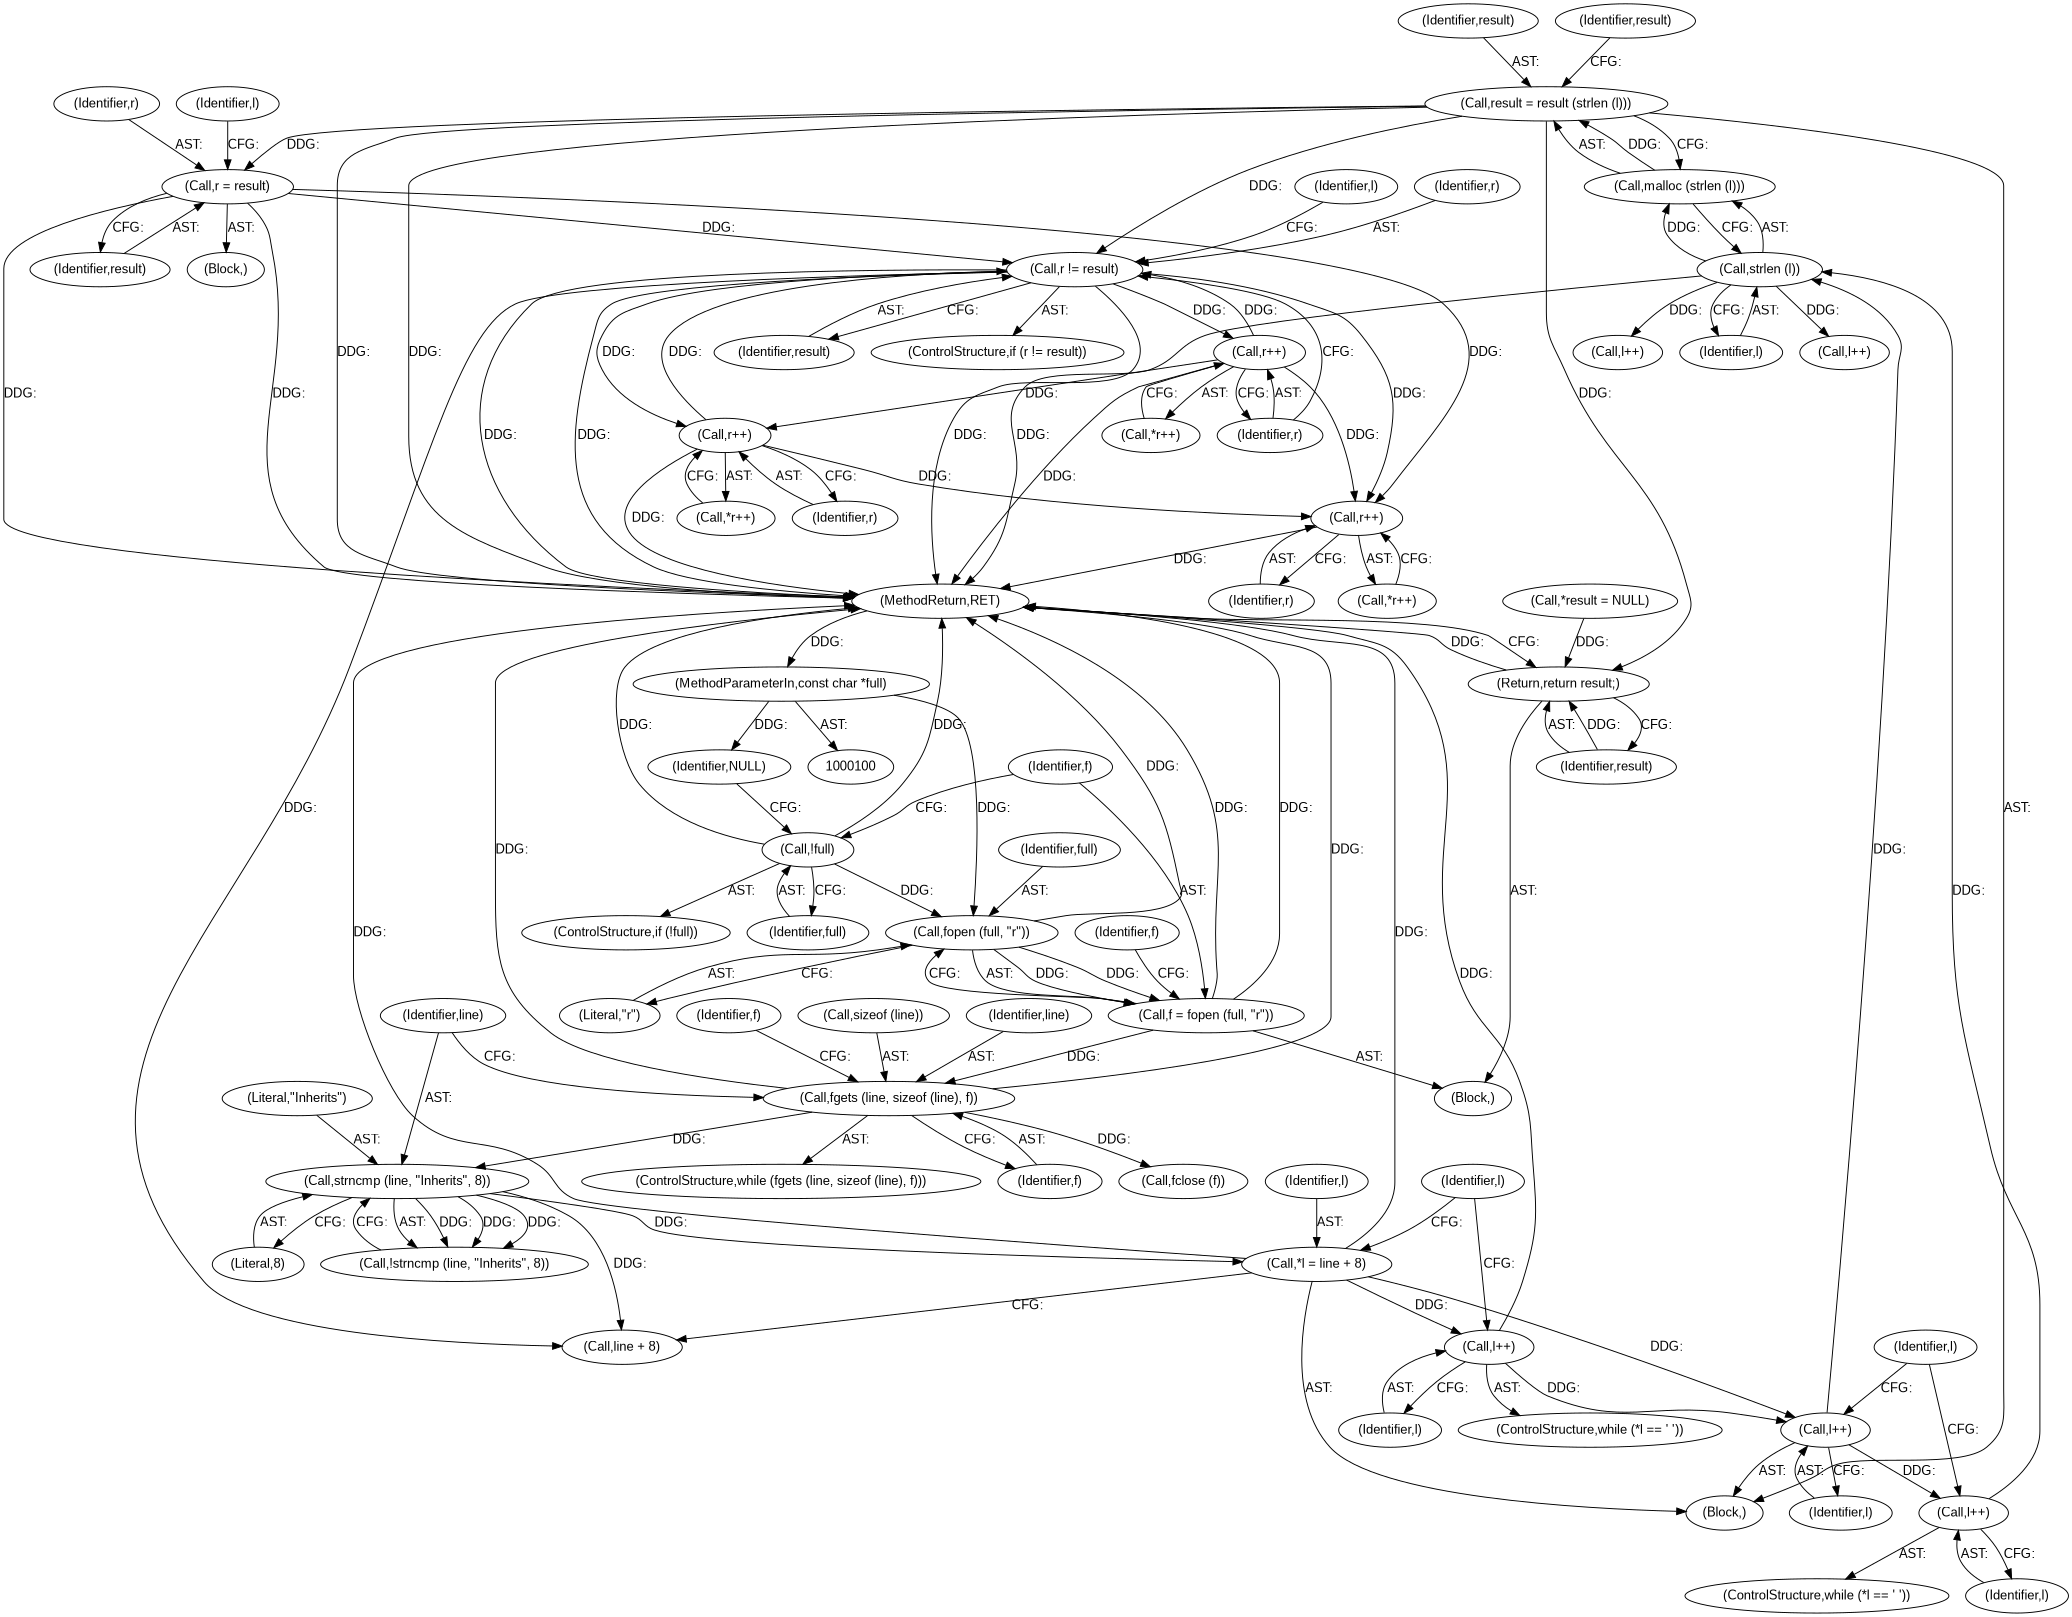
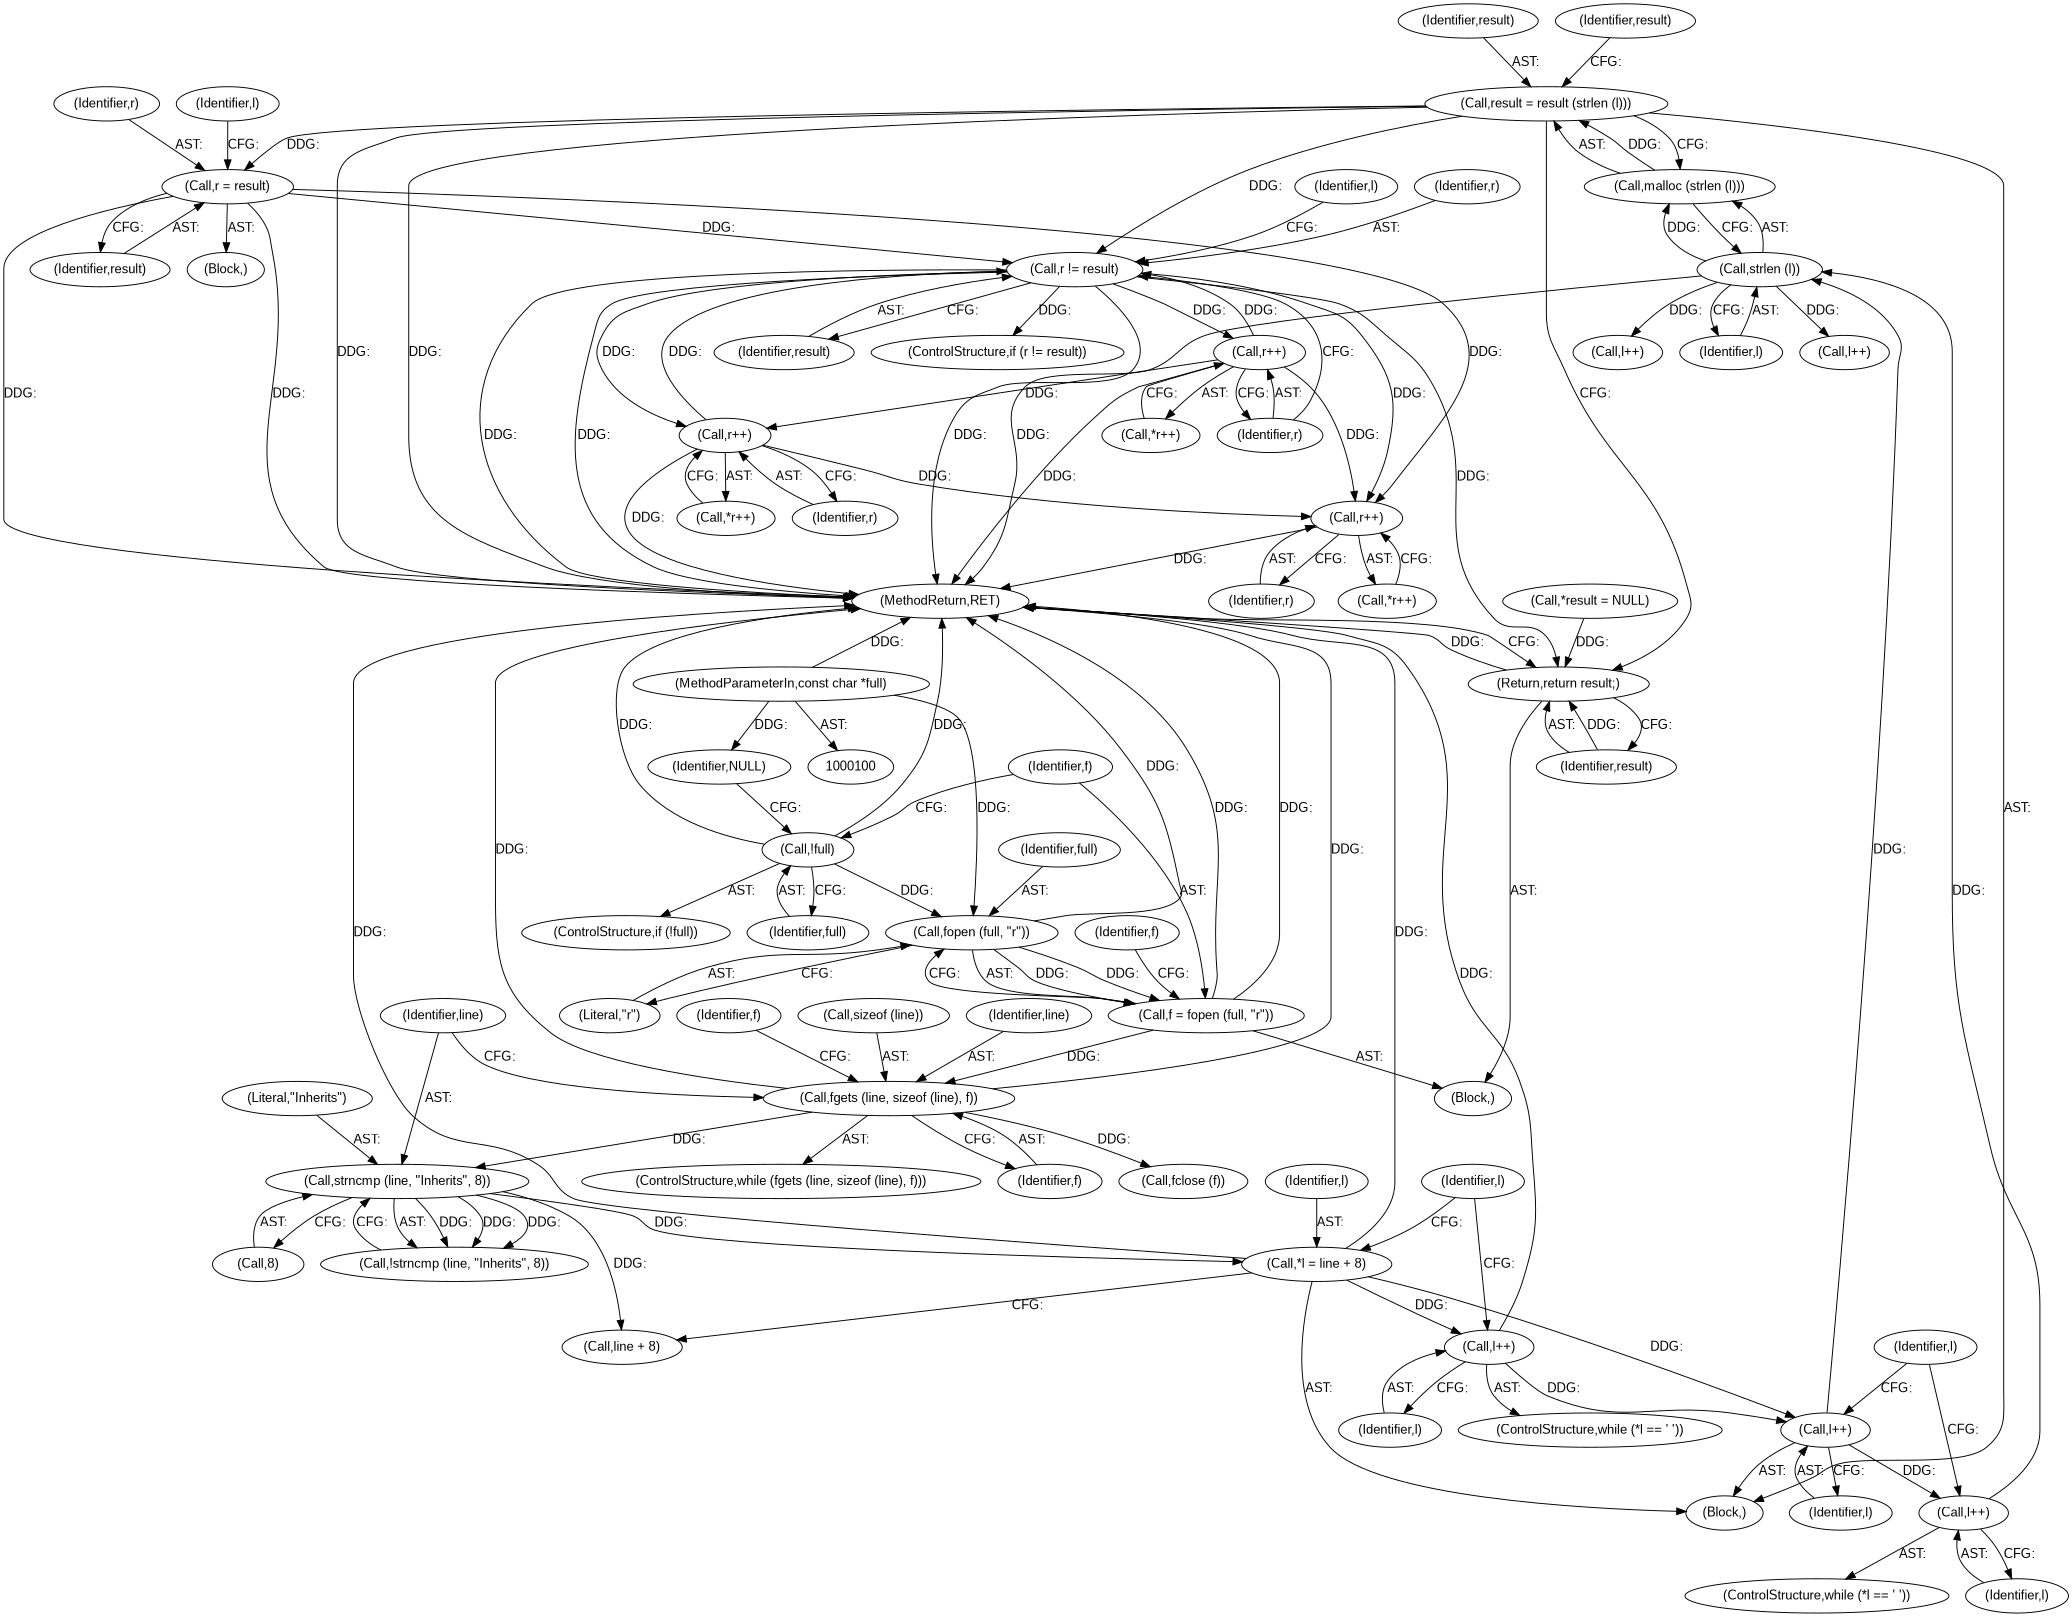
(1057, 311) -> (1057, 311)
(1597, 394) -> (1597, 394)
(824, 627) -> (857, 645)
(319, 733) -> (1432, 384)
(258, 1264) -> (258, 1264)
